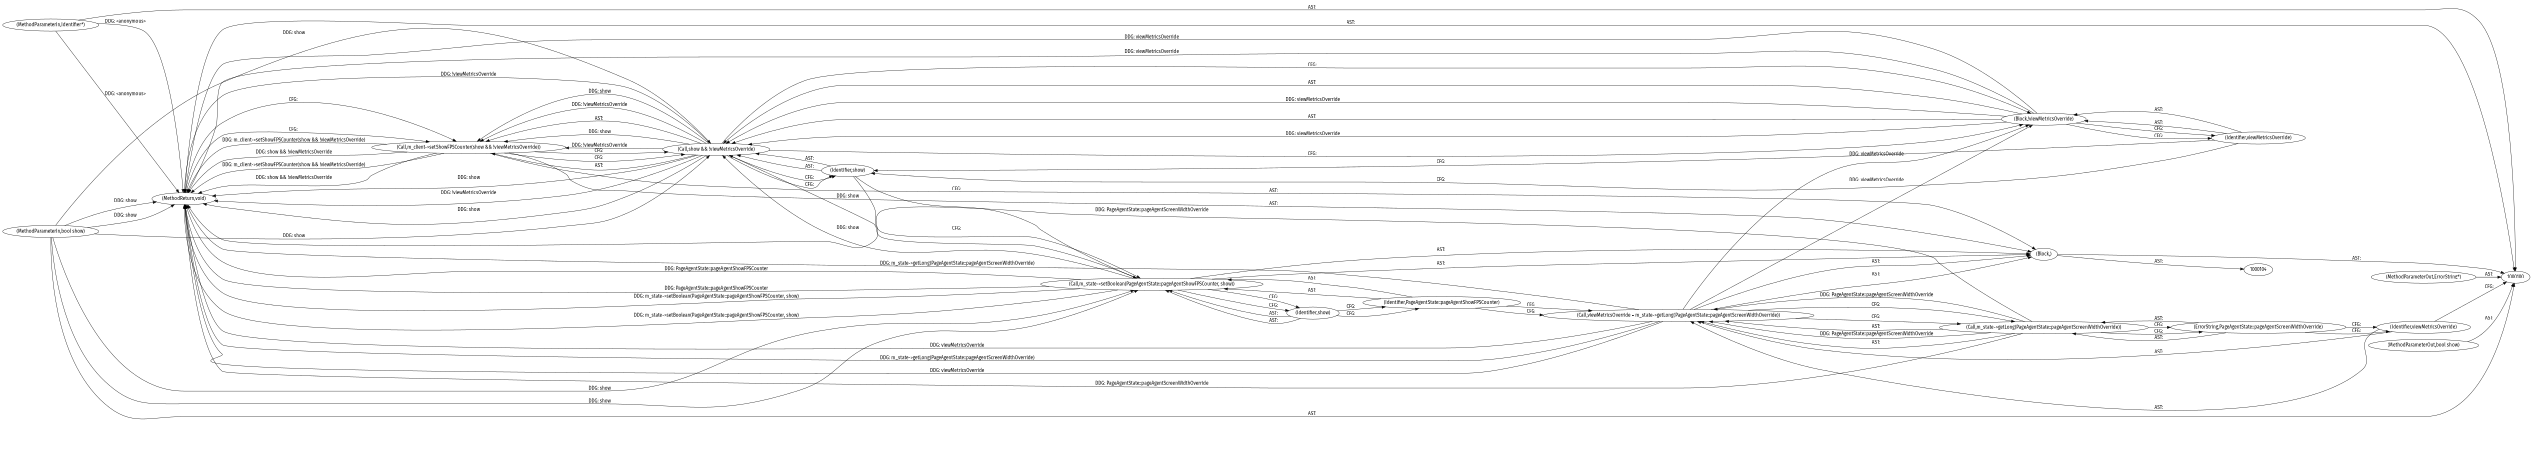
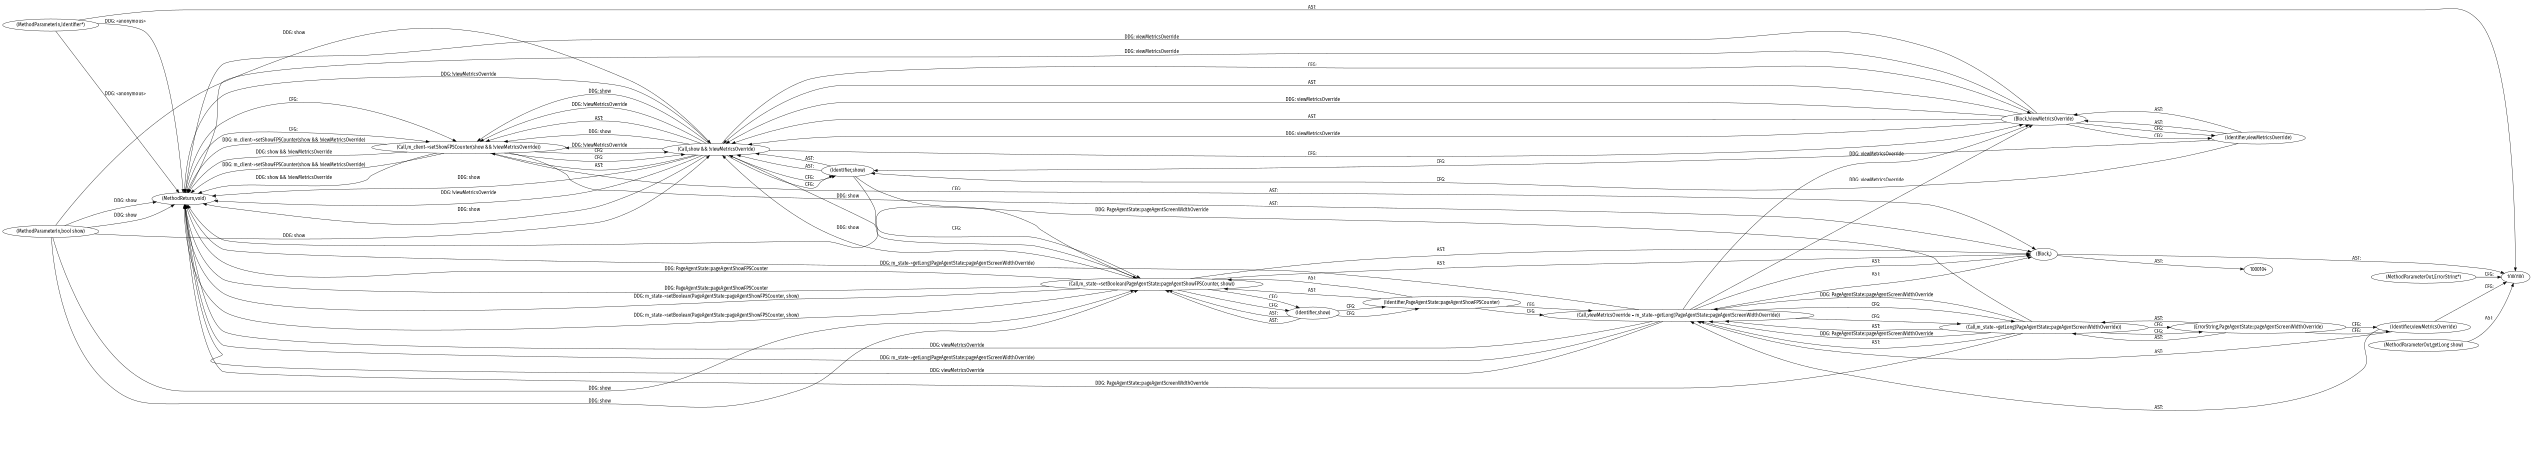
(1372, 25) -> none
(2490, 275) -> (2490, 275)
(2424, 345) -> (2424, 345)
(1258, 417) -> none
